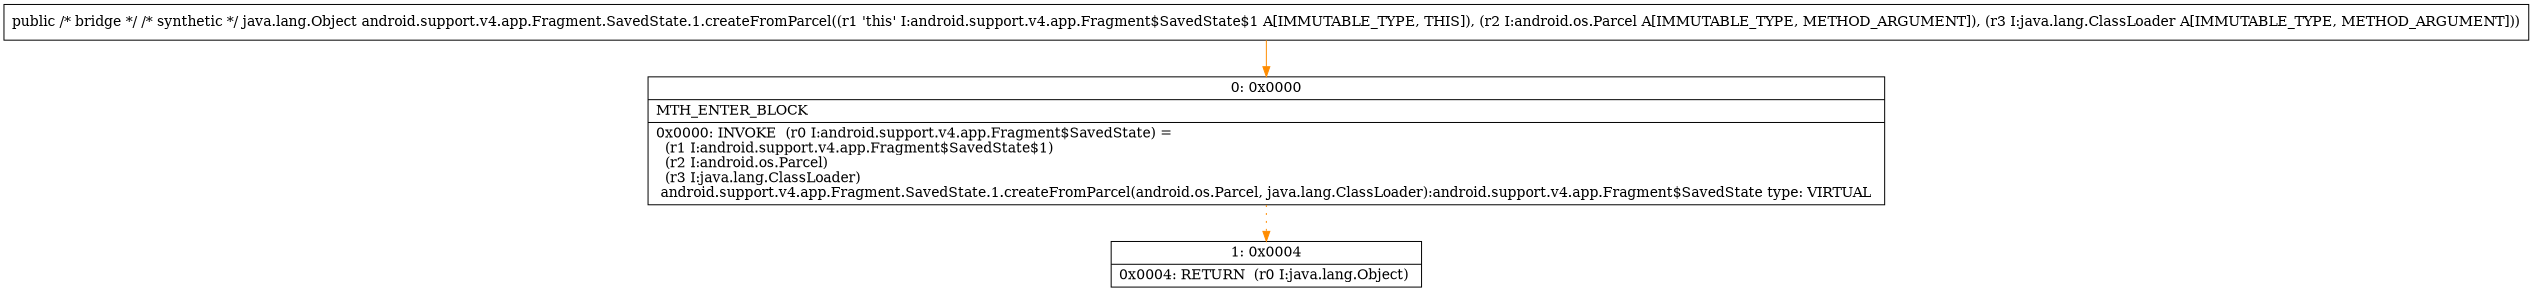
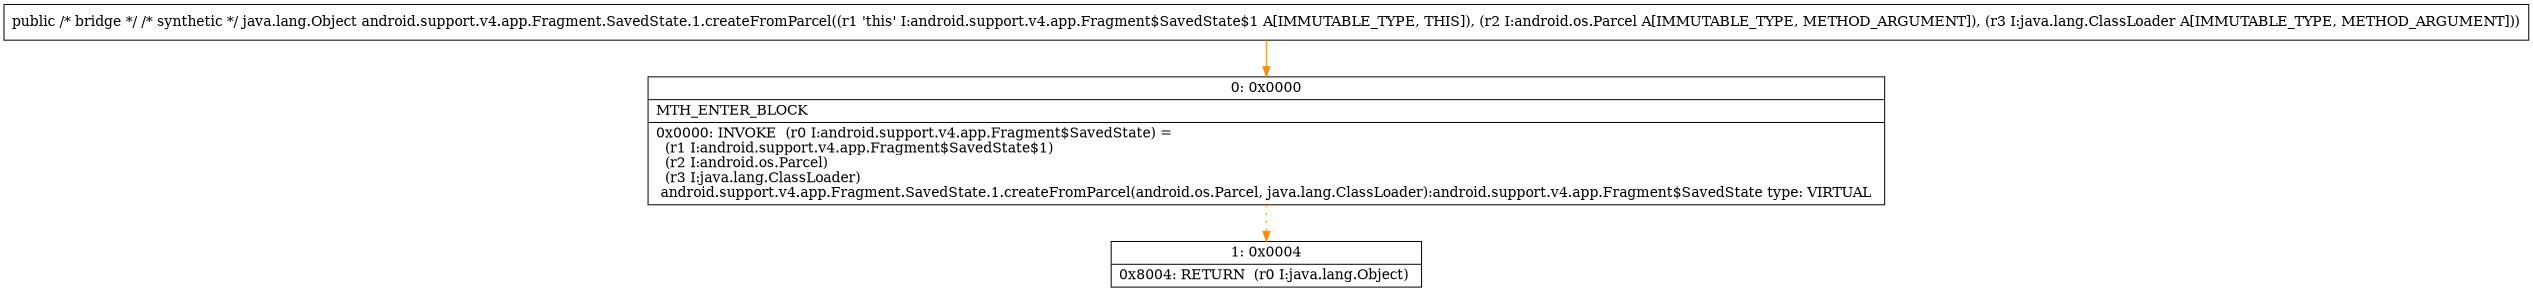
(1266, 275) -> (1266, 275)
